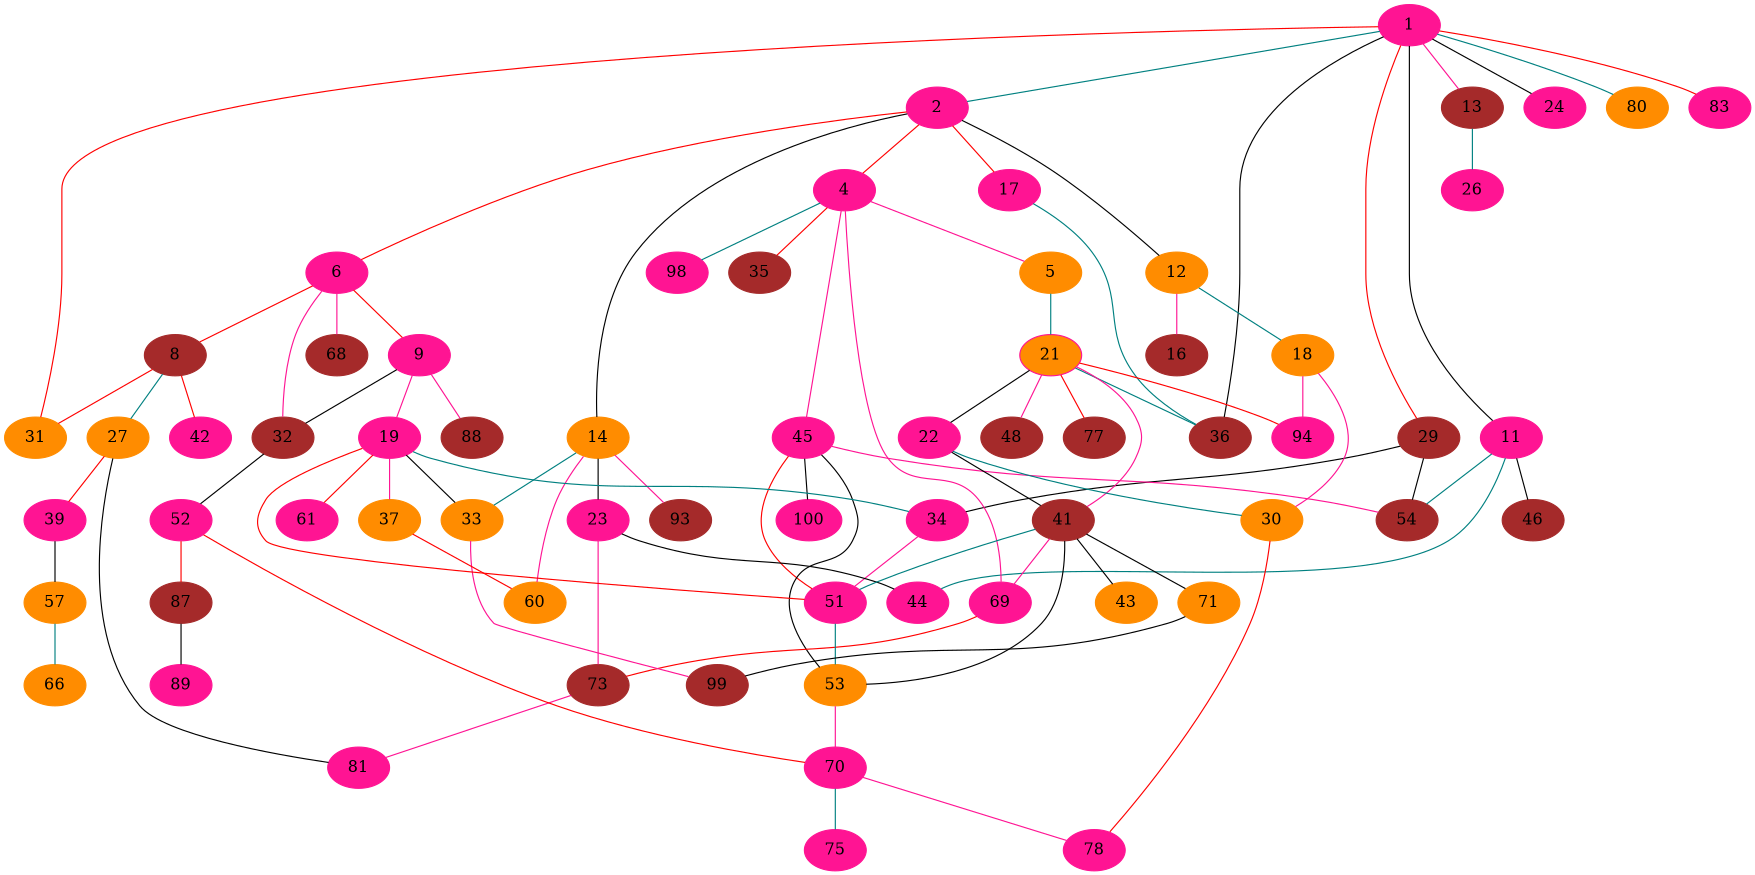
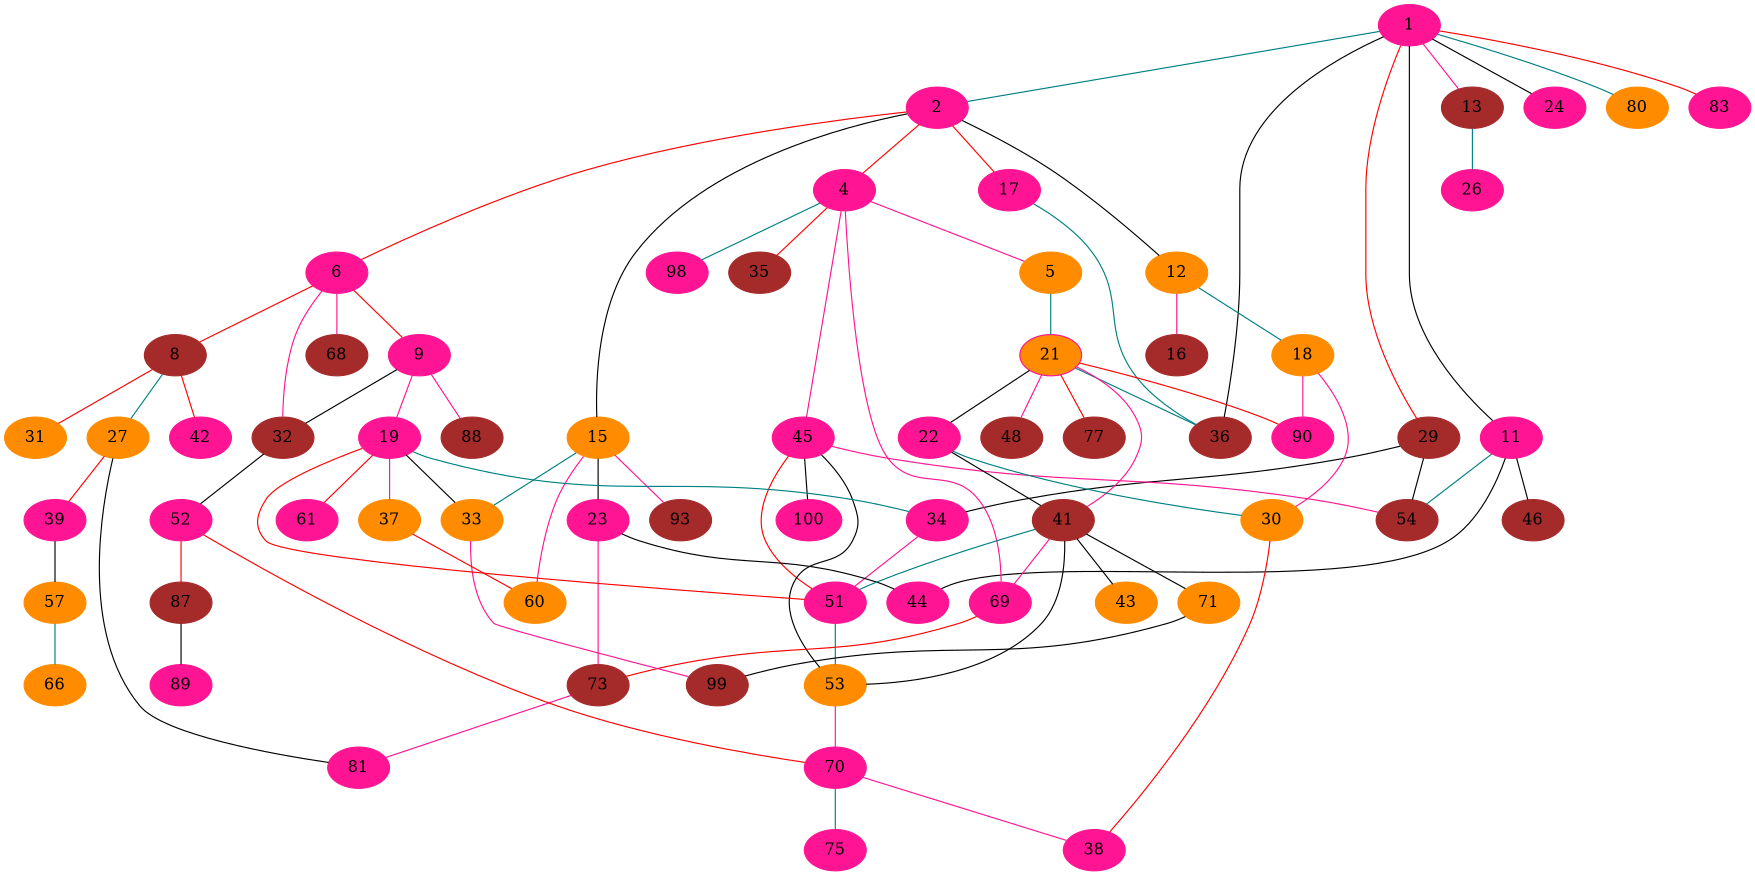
(592, 62) -> none
(598, 438) -> (598, 438)
(1303, 438) -> (1303, 438)
(1247, 572) -> (1247, 572)
(1094, 850) -> (1094, 850)
